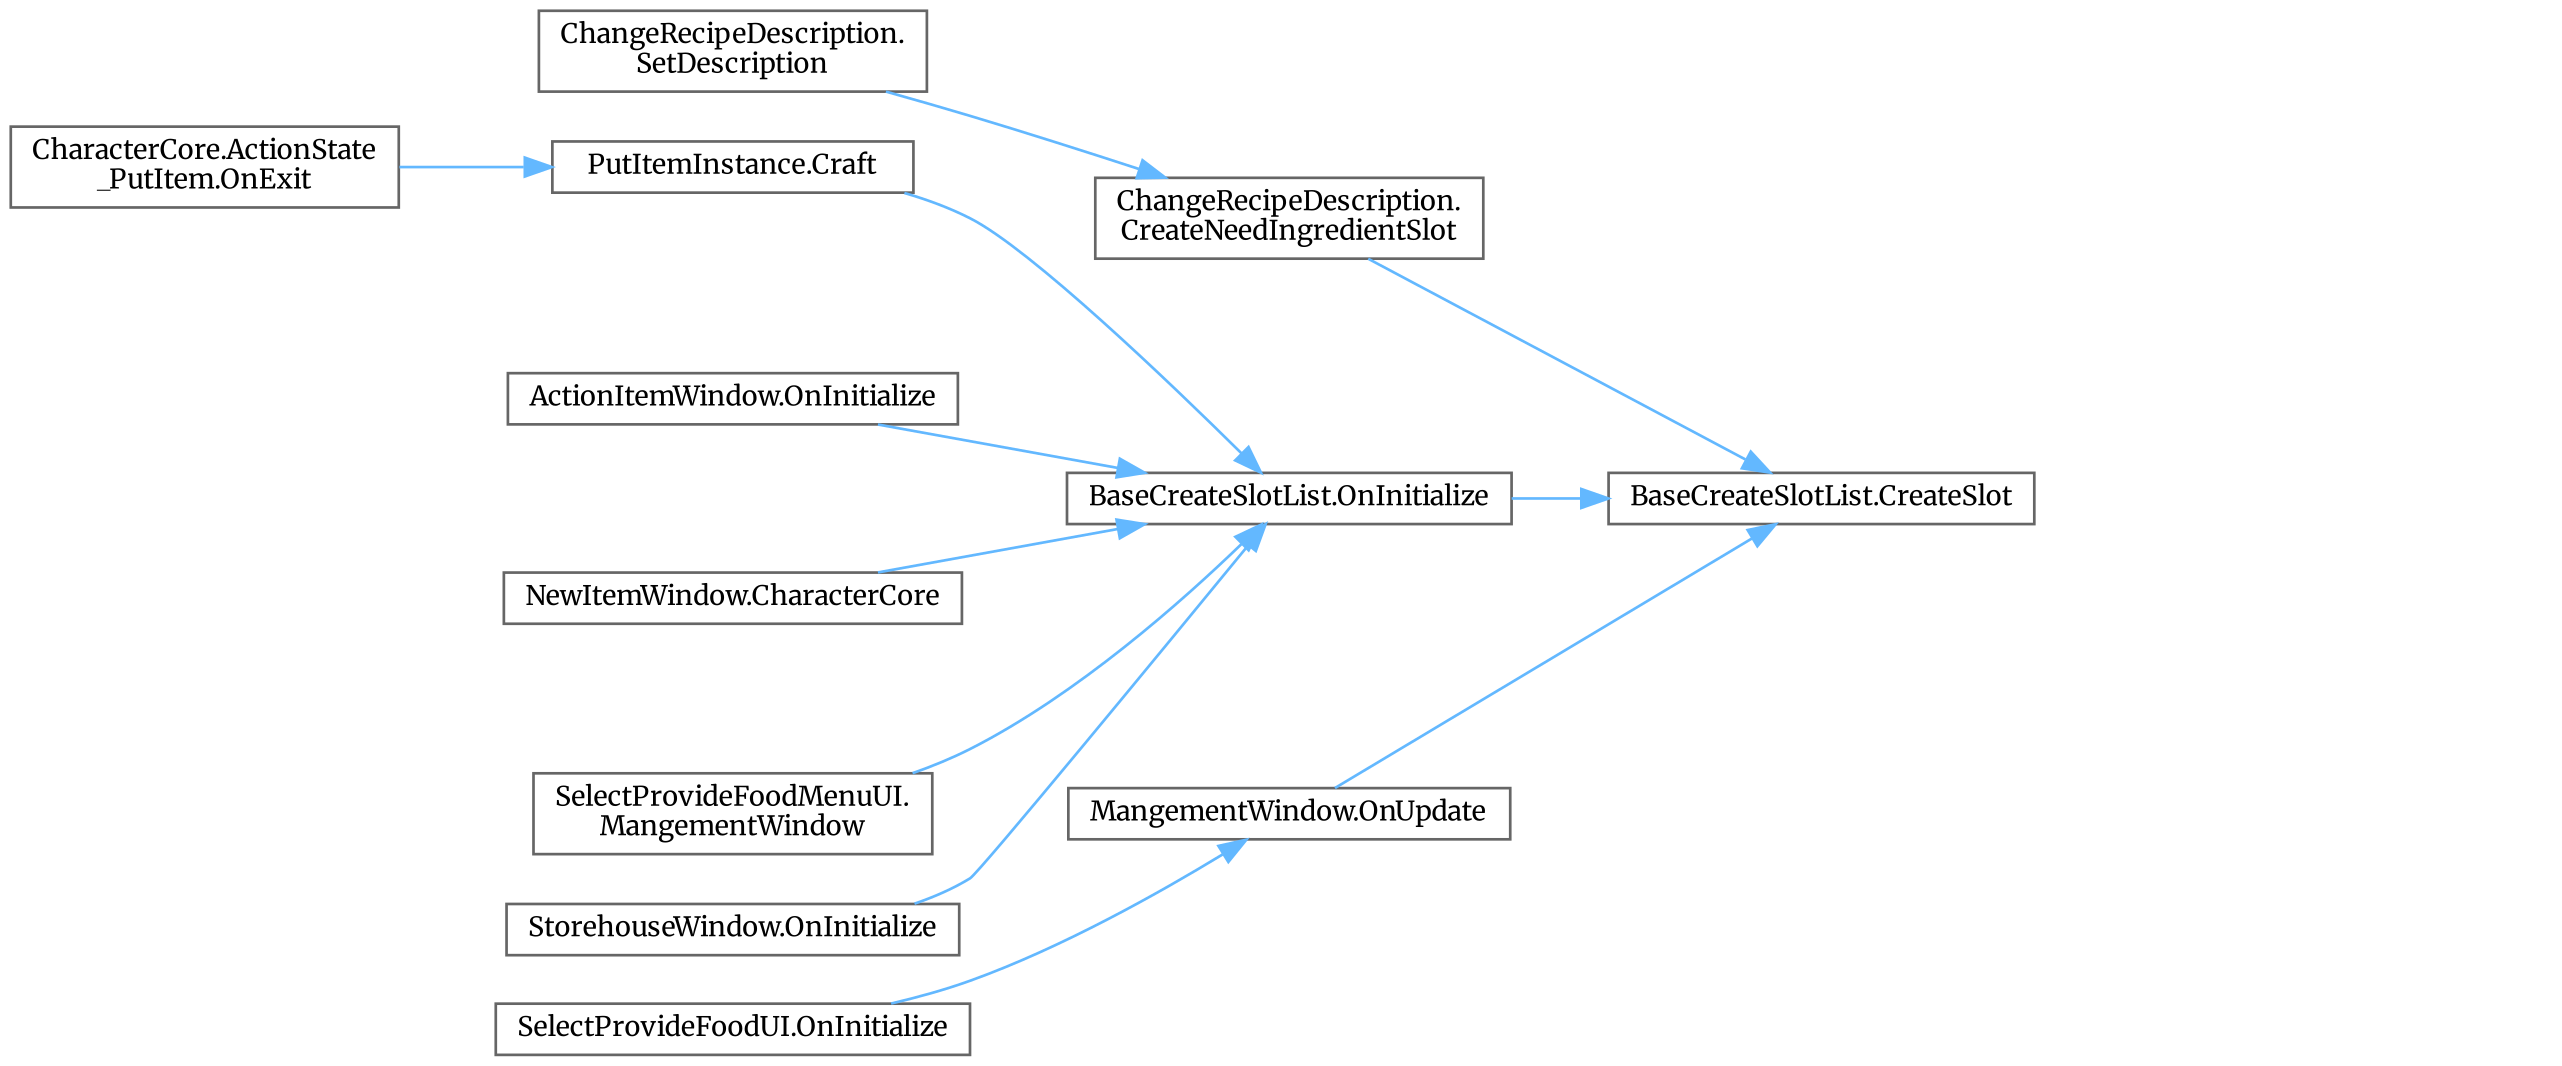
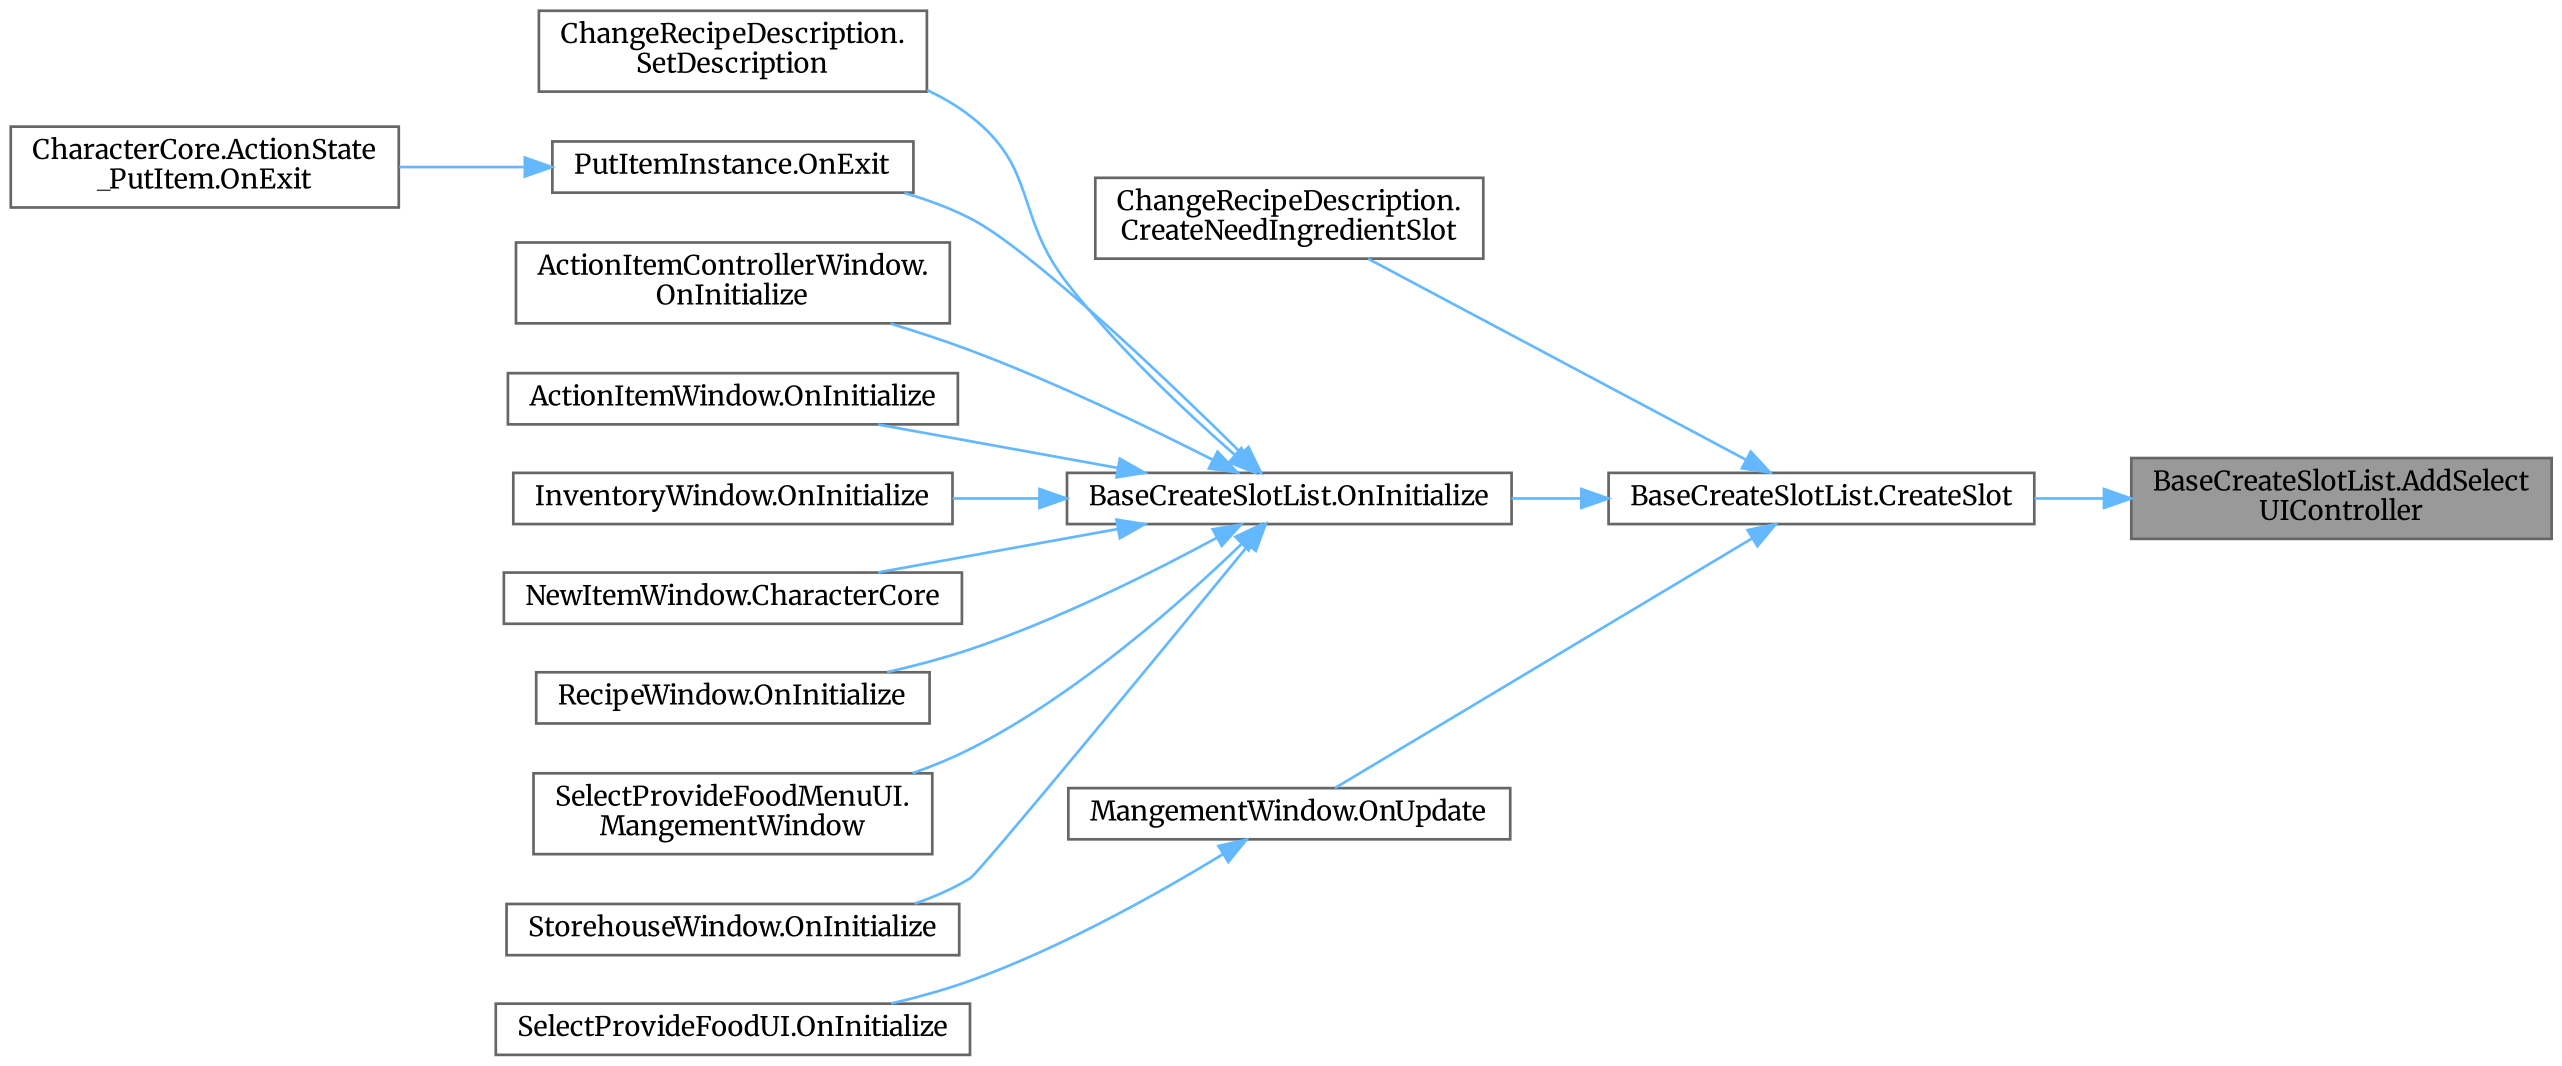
(1013, 129) -> (1046, 250)
(733, 167) -> (733, 167)
none -> (733, 283)
none -> (733, 498)
none -> (2341, 498)
none -> (733, 698)
